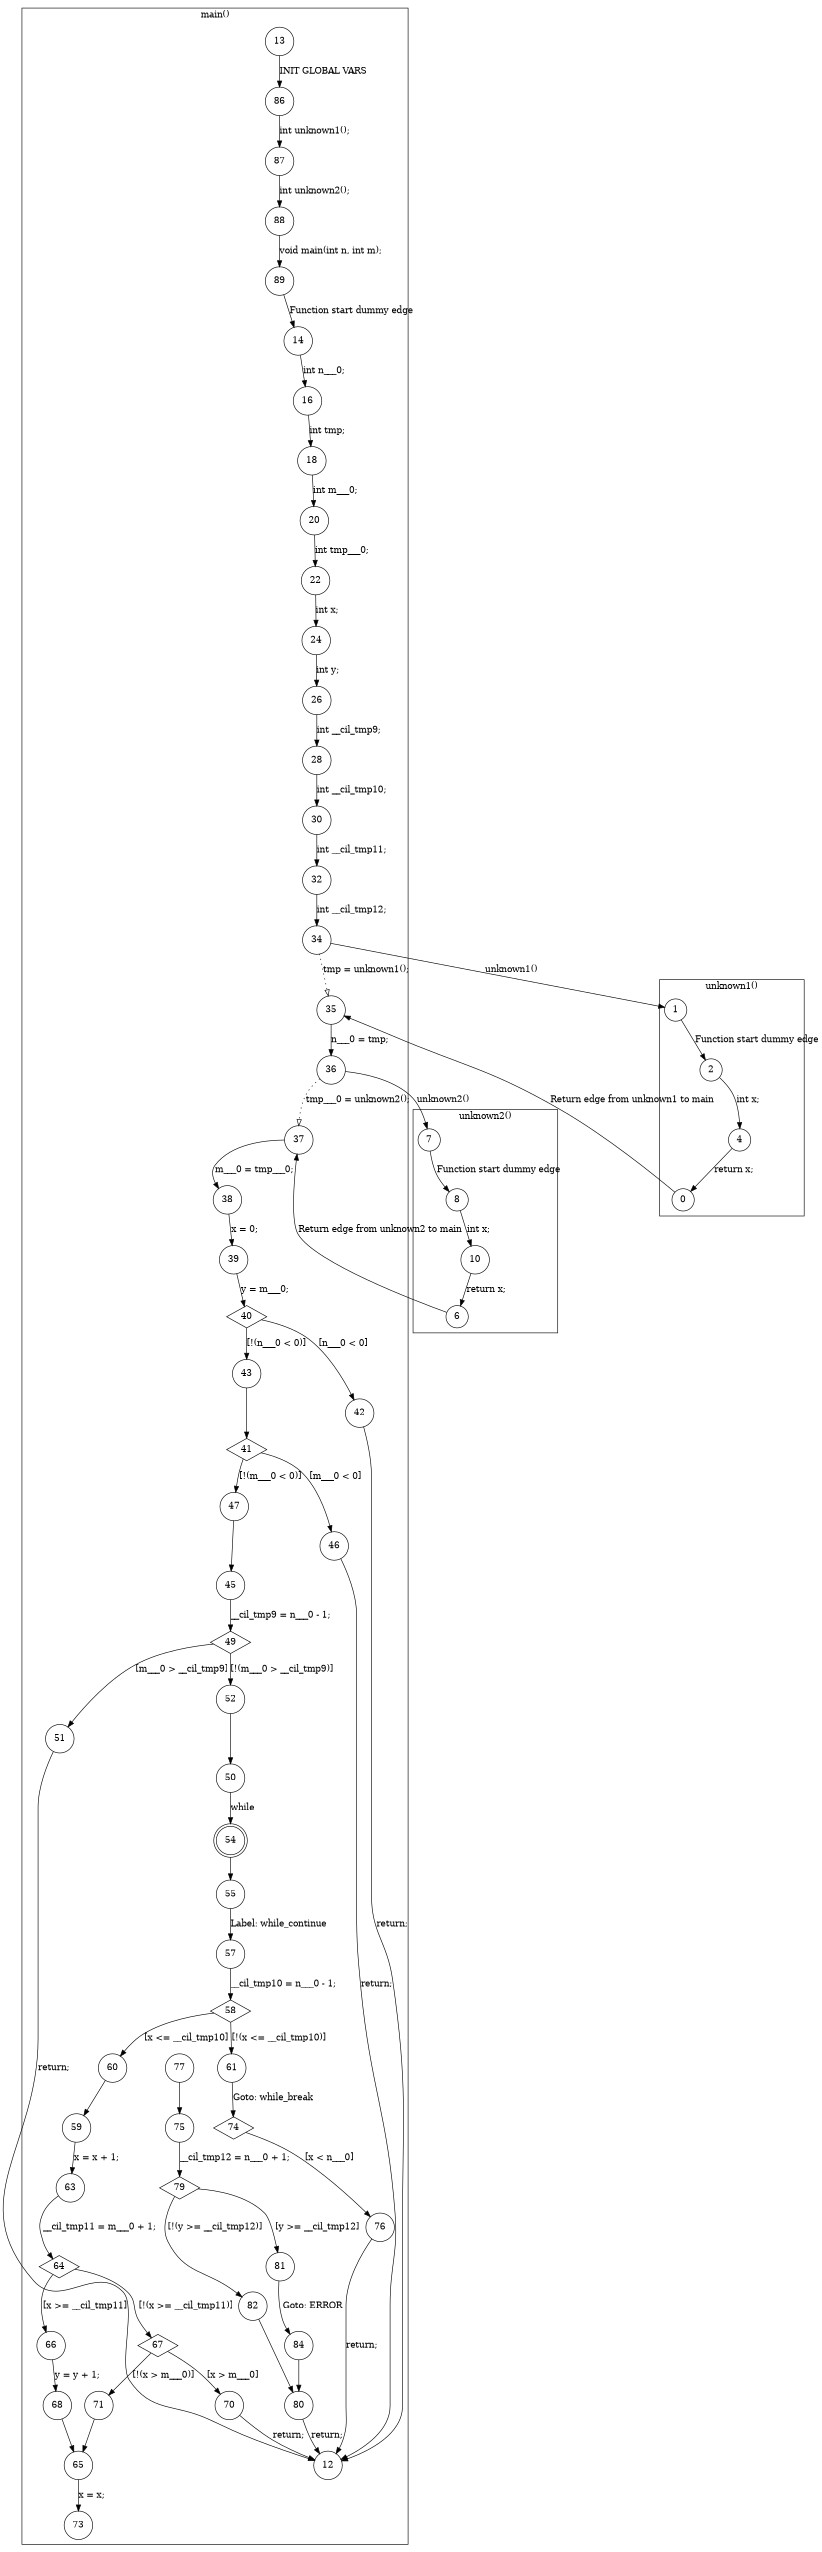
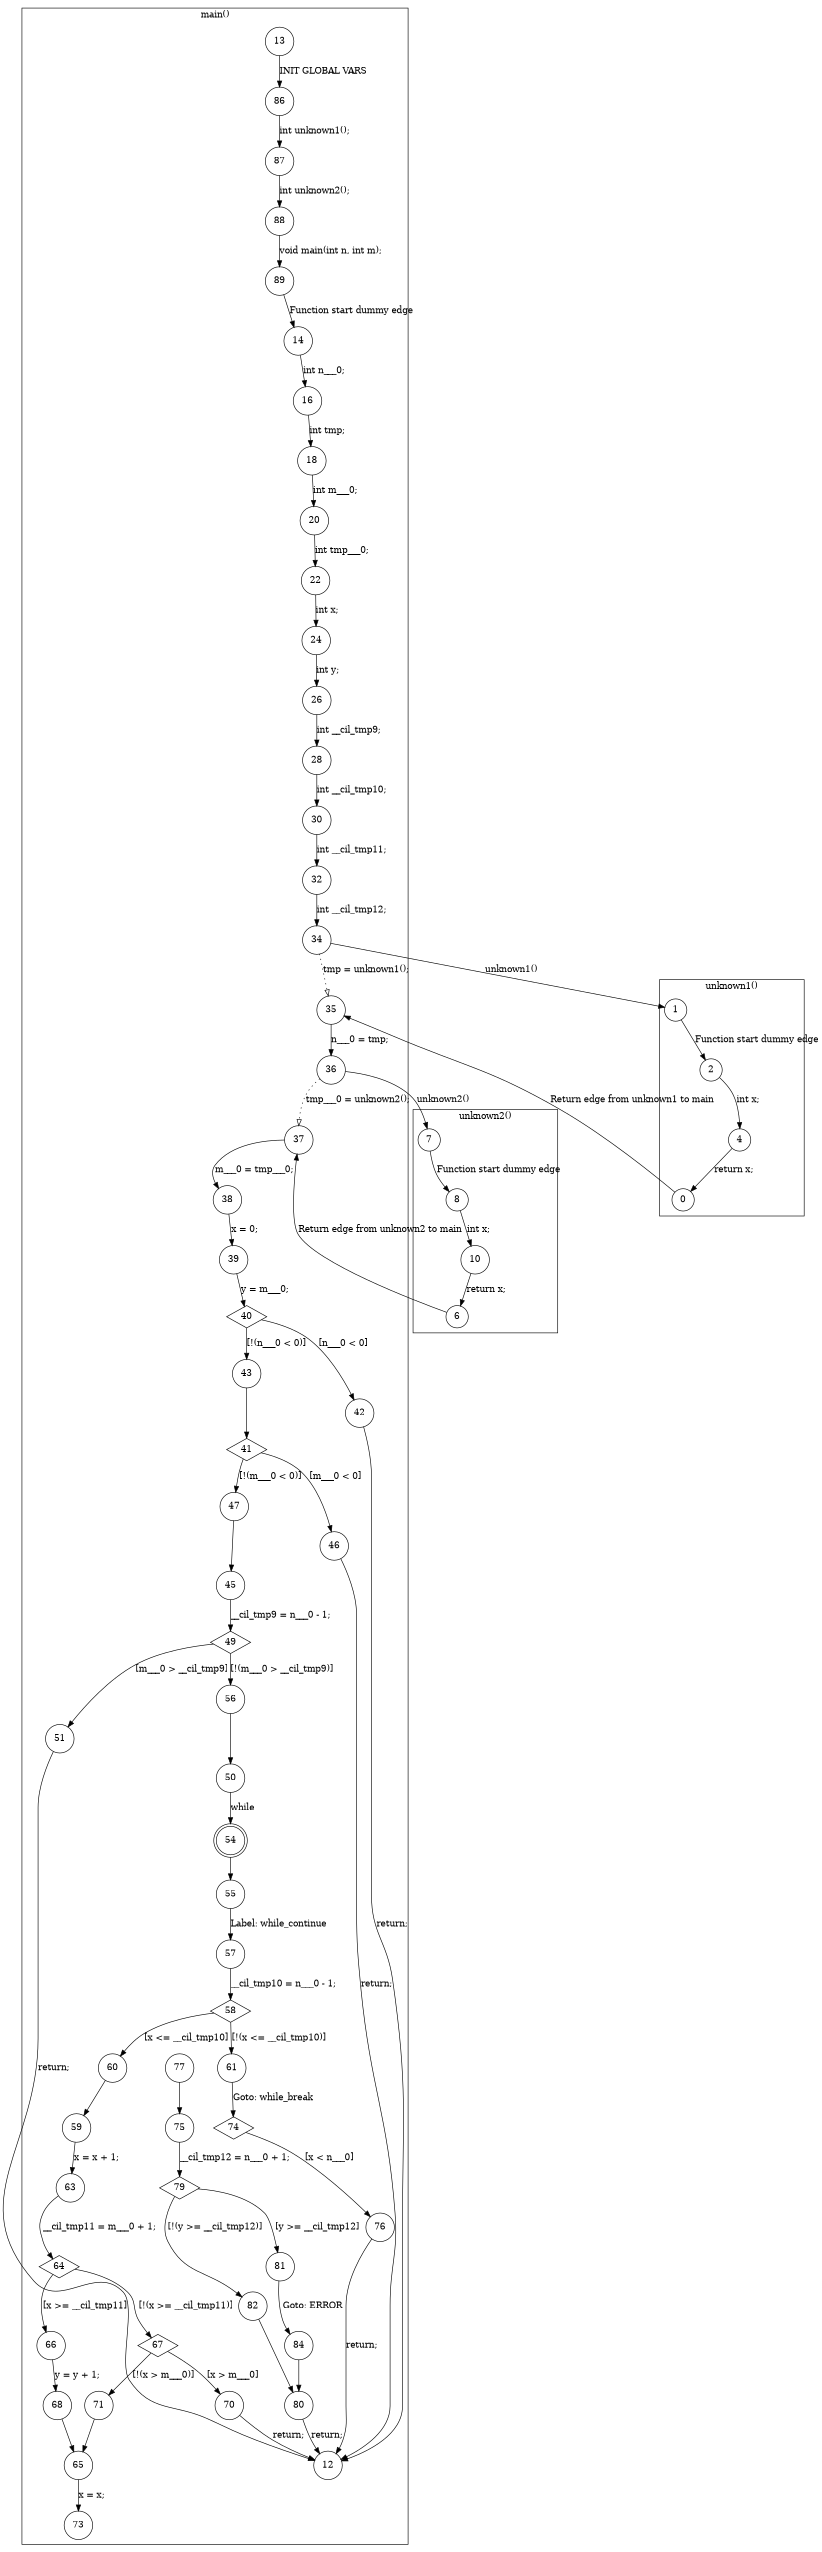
(231, 1699) -> (231, 1699)
